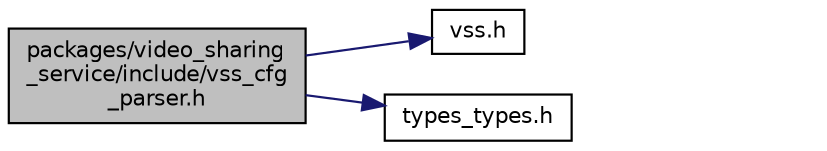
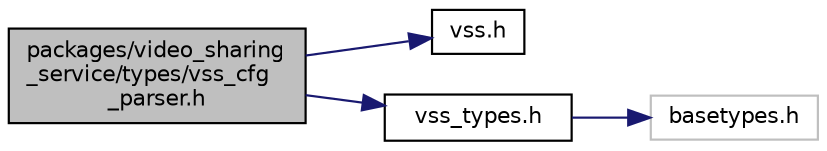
(157, 76) -> (157, 76)
(478, 118) -> (478, 118)
none -> (734, 118)
